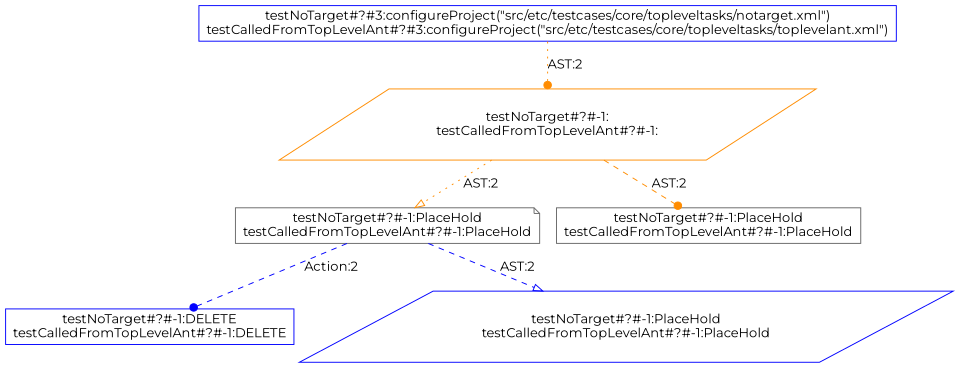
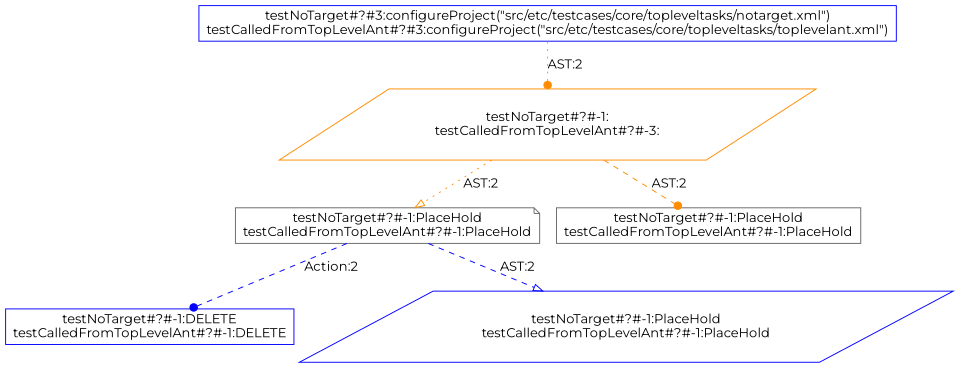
(548, 125) -> (548, 125)
